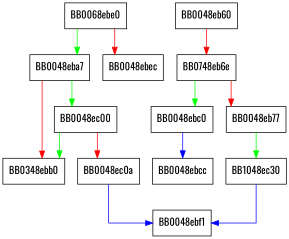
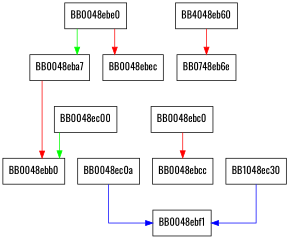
(96, 16) -> (96, 16)
(206, 16) -> (206, 16)
(72, 90) -> none
(195, 90) -> none
(256, 119) -> none
(97, 142) -> none
(183, 142) -> (183, 142)
(34, 171) -> (34, 171)
